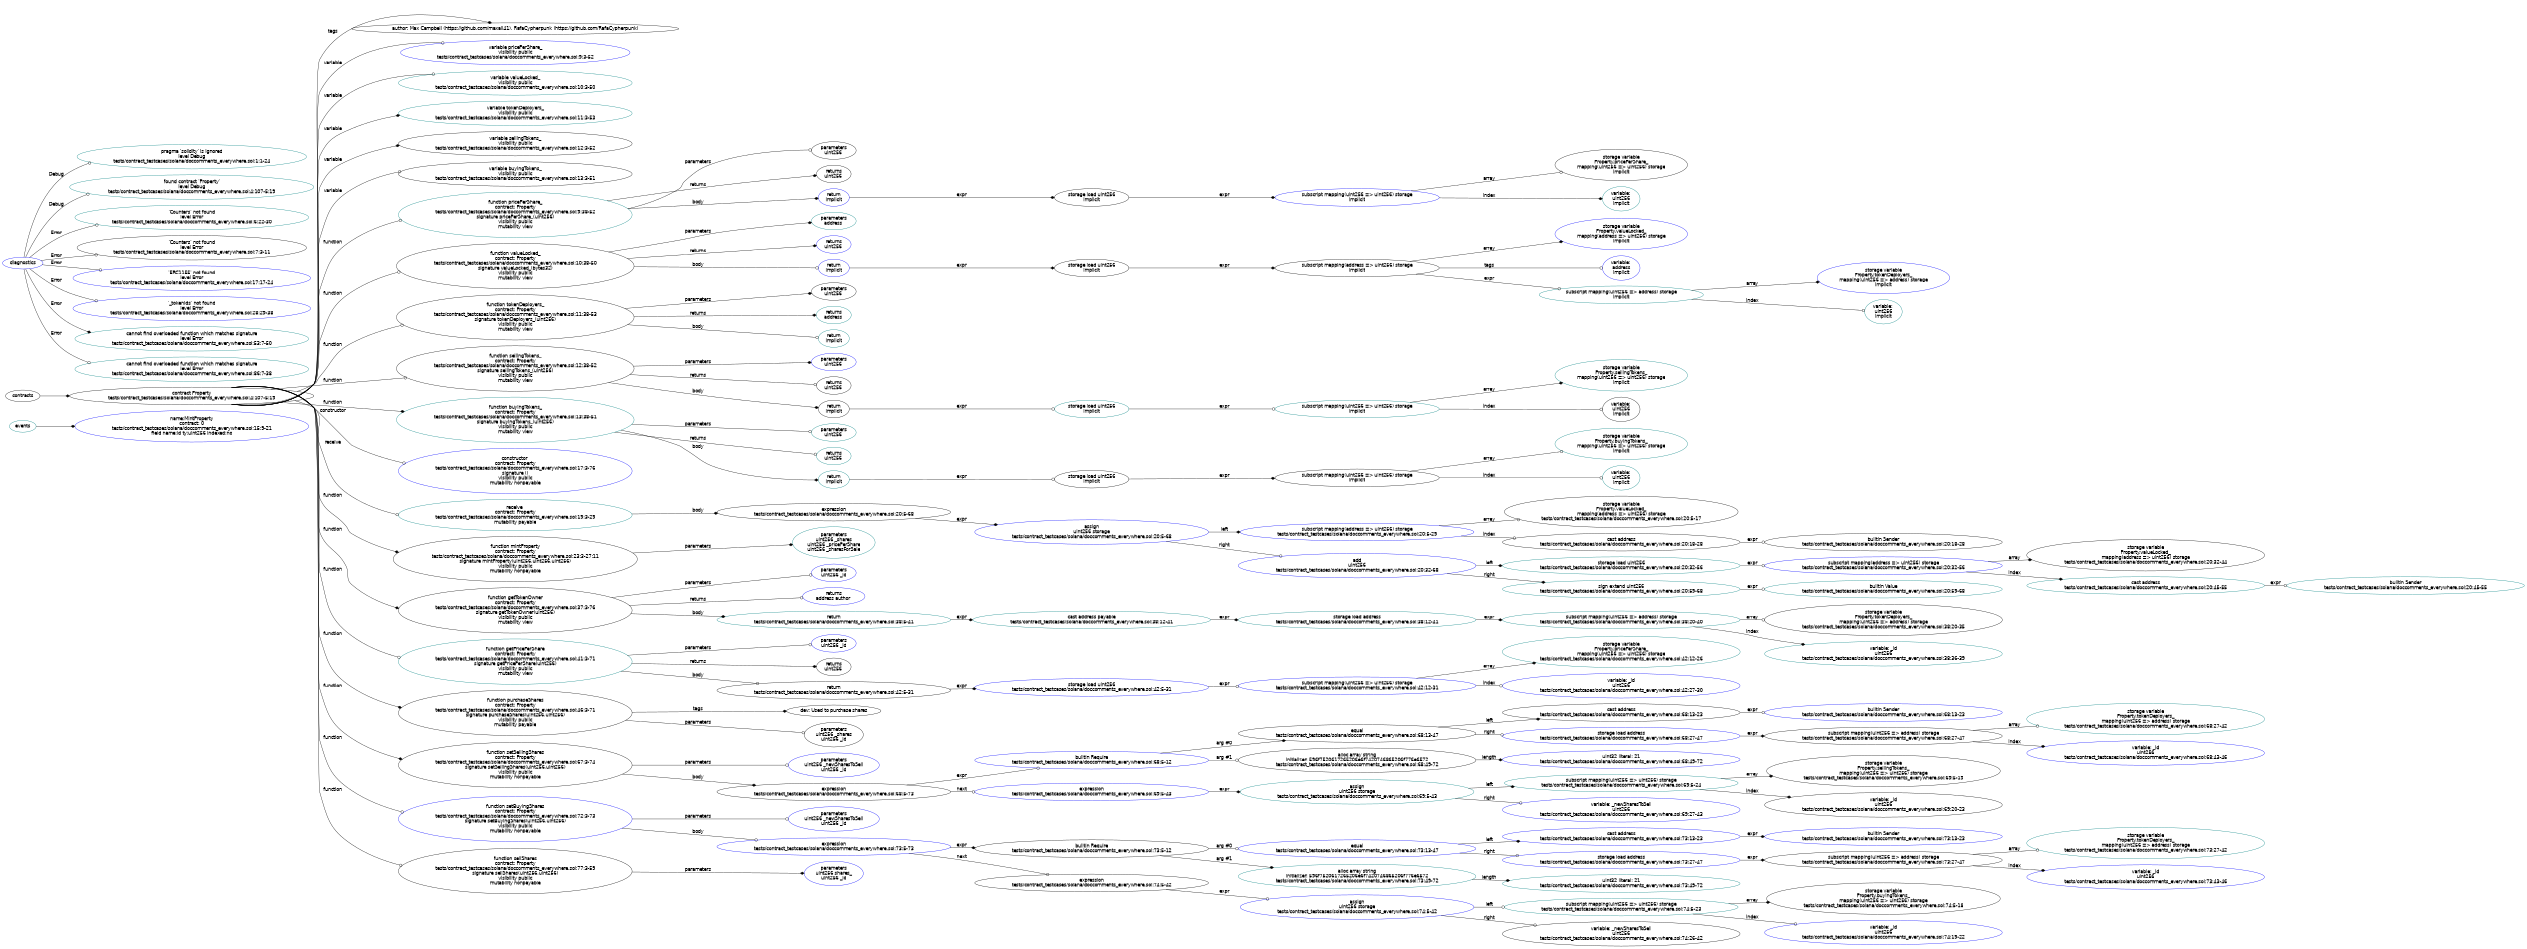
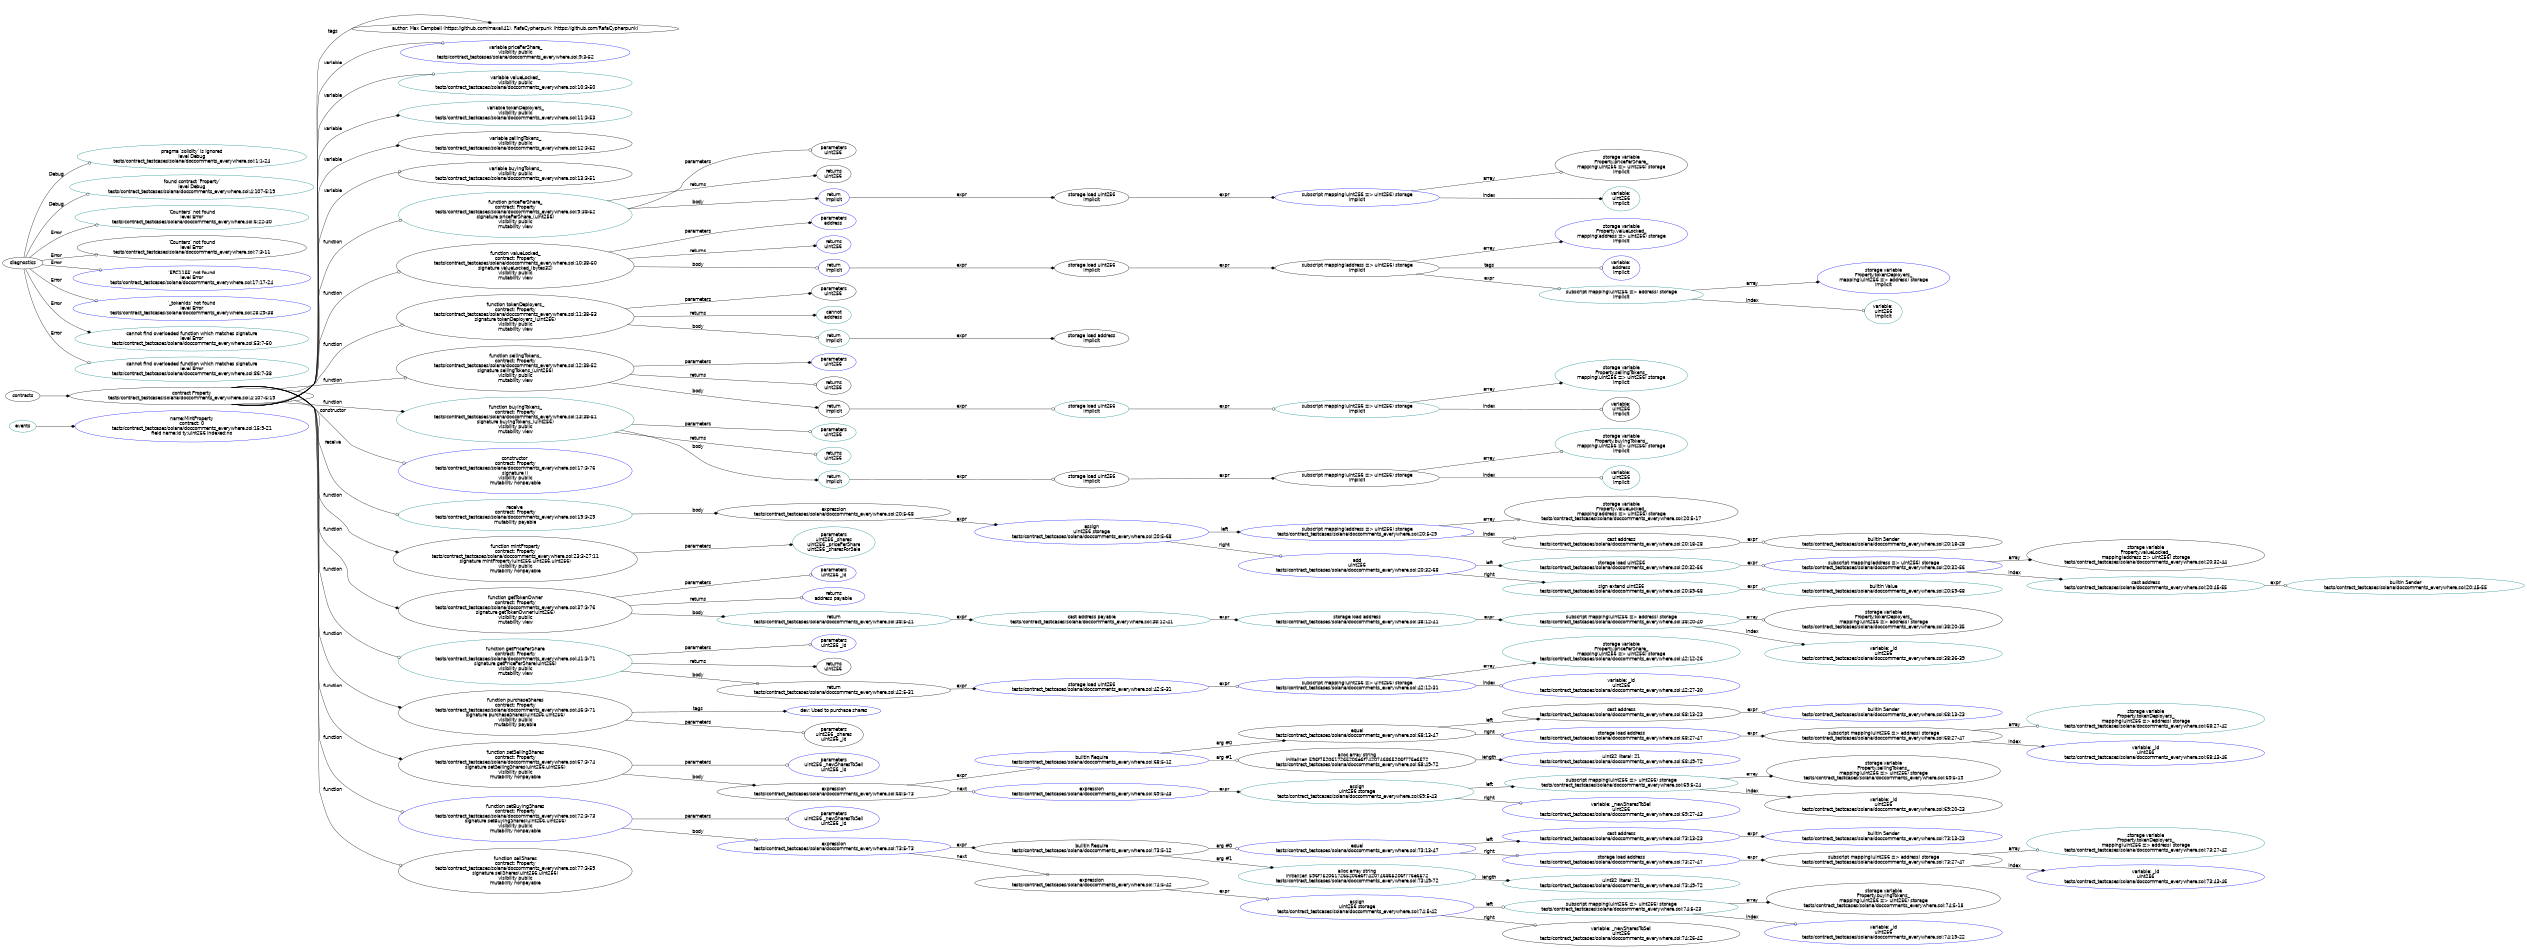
(834, 221) -> (834, 221)
(23, 263) -> (23, 263)
(834, 315) -> (834, 315)
none -> (1092, 338)
(834, 596) -> (834, 596)
(834, 711) -> (834, 711)
(834, 873) -> none
